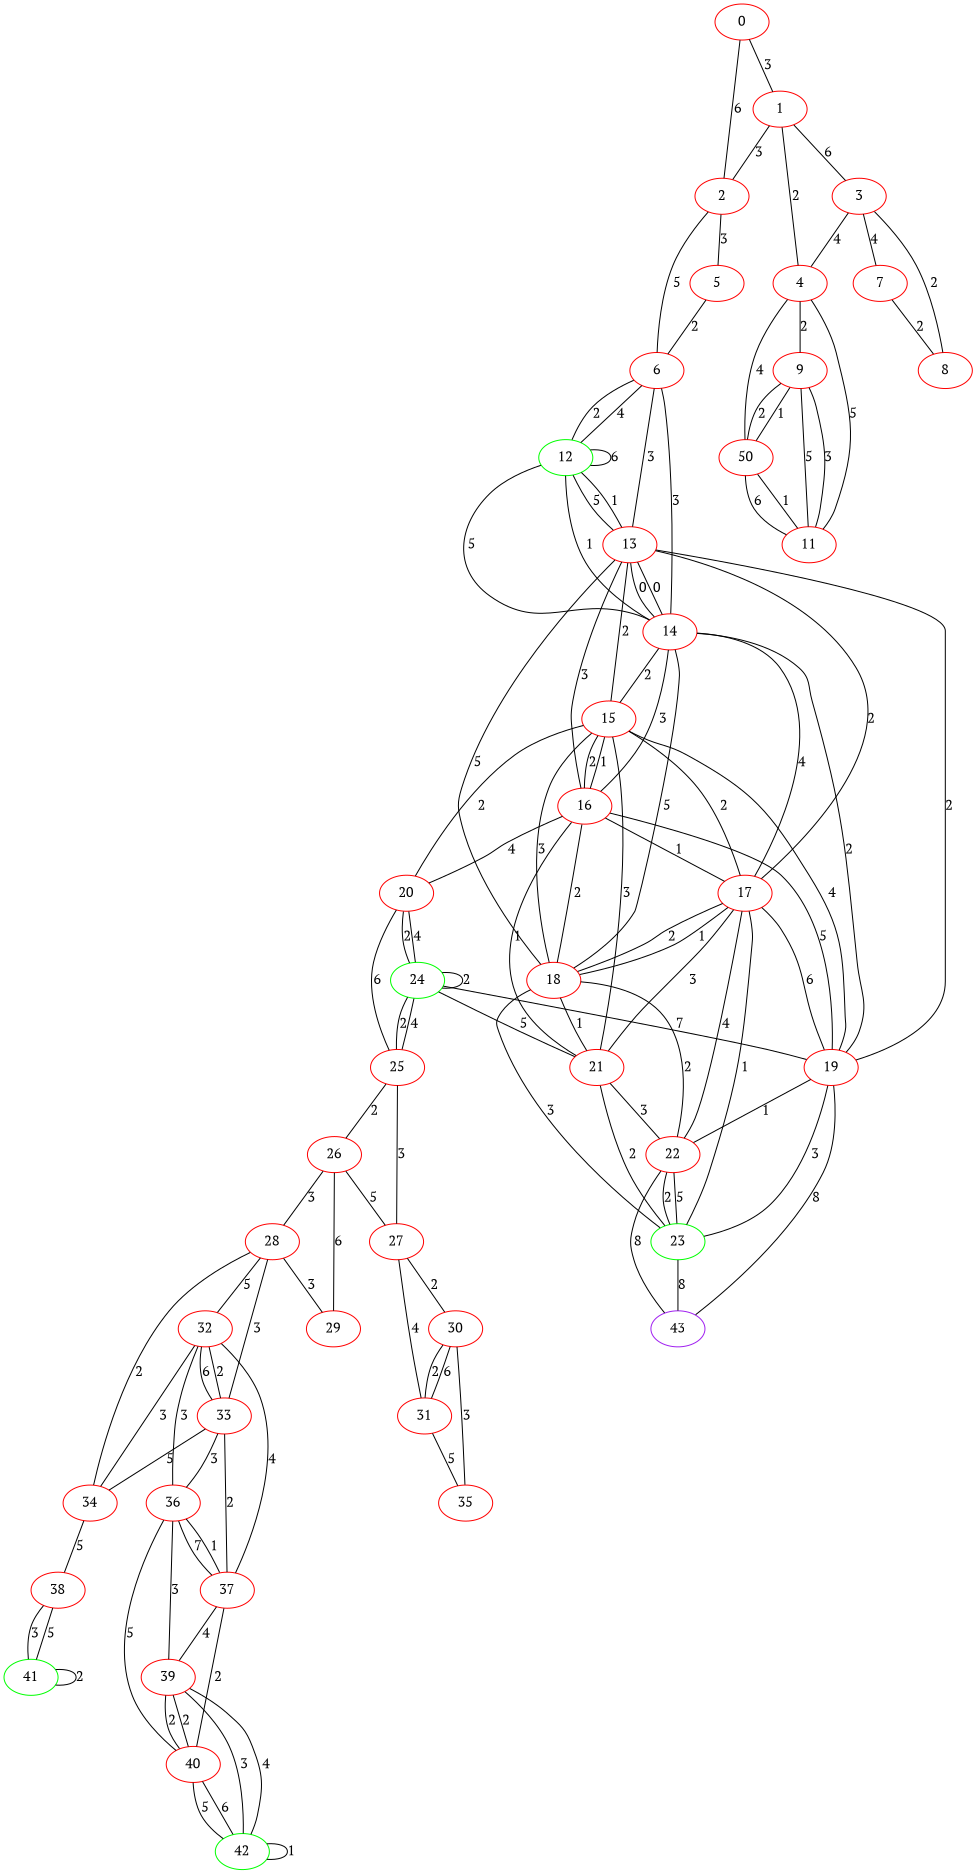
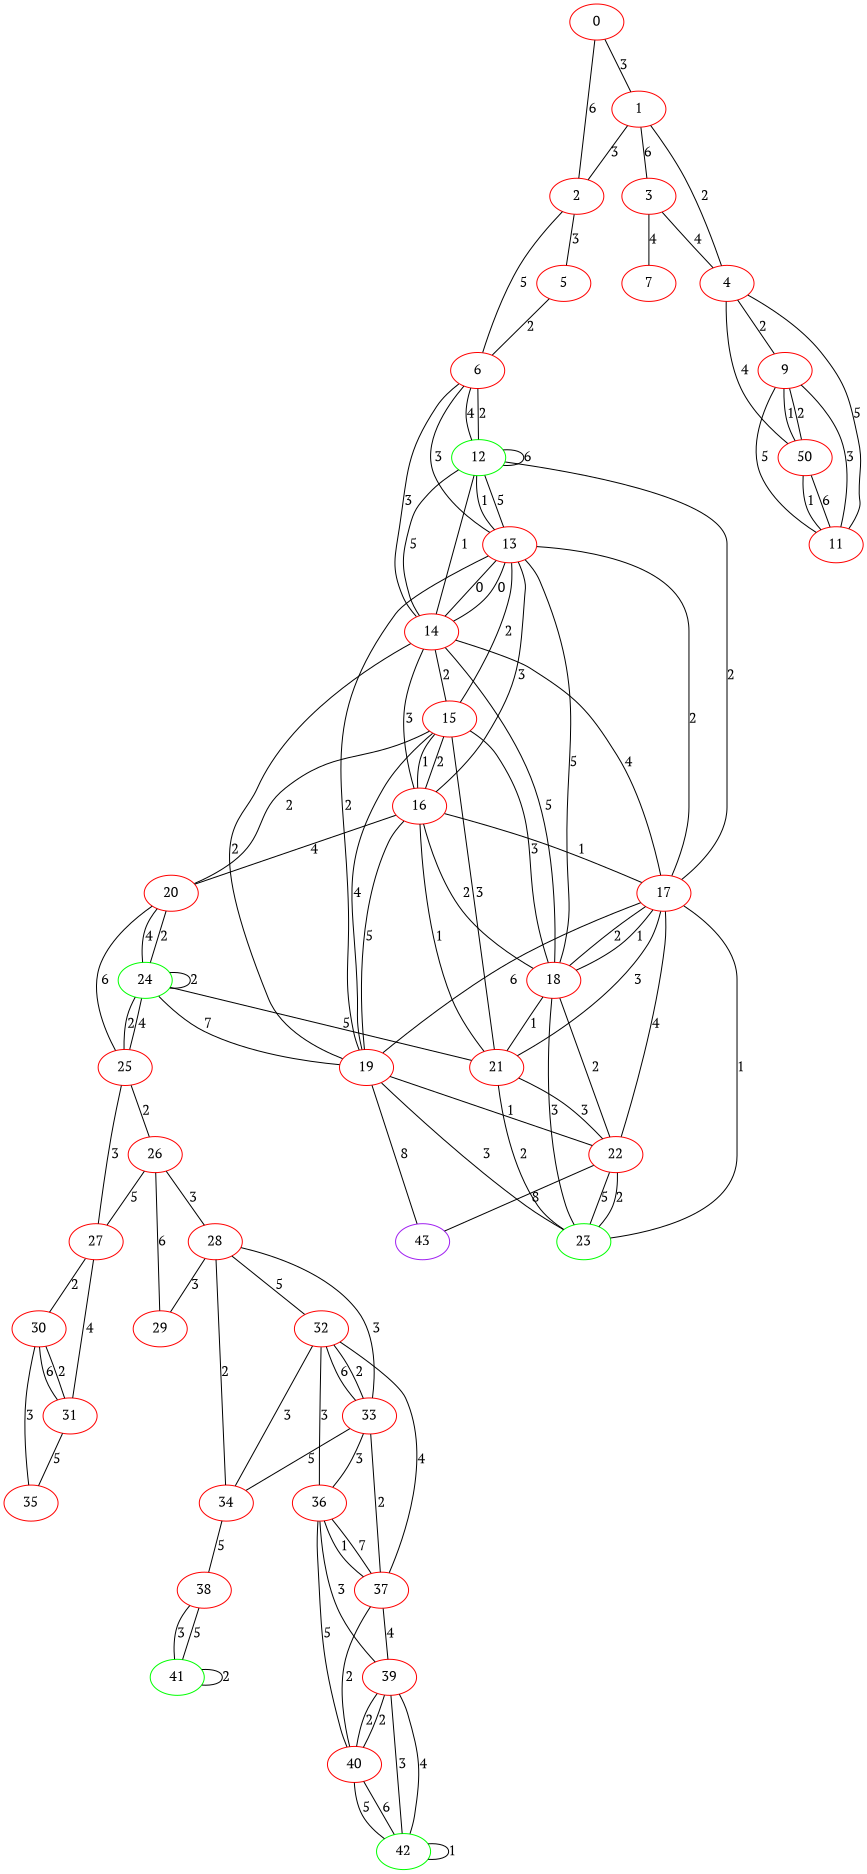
(945, 371) -> none
(700, 791) -> (727, 597)
(678, 1285) -> none
